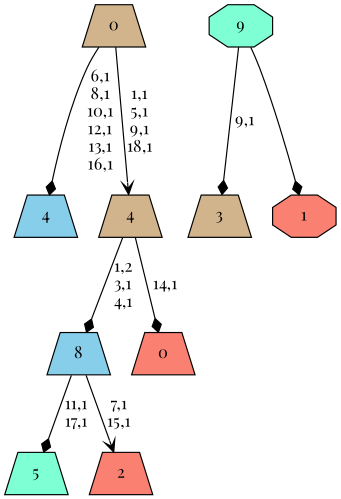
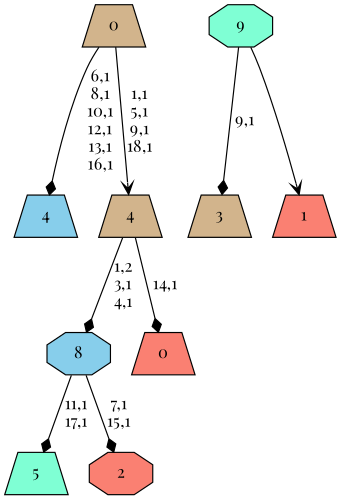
(275, 113) -> (276, 115)
(304, 216) -> (304, 216)
(79, 354) -> (79, 354)
(98, 408) -> (97, 407)
(121, 474) -> (121, 474)
